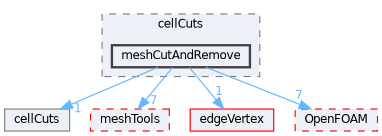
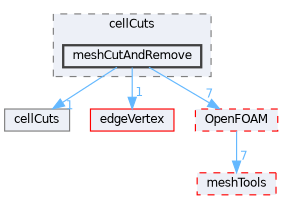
(159, 84) -> (237, 146)
